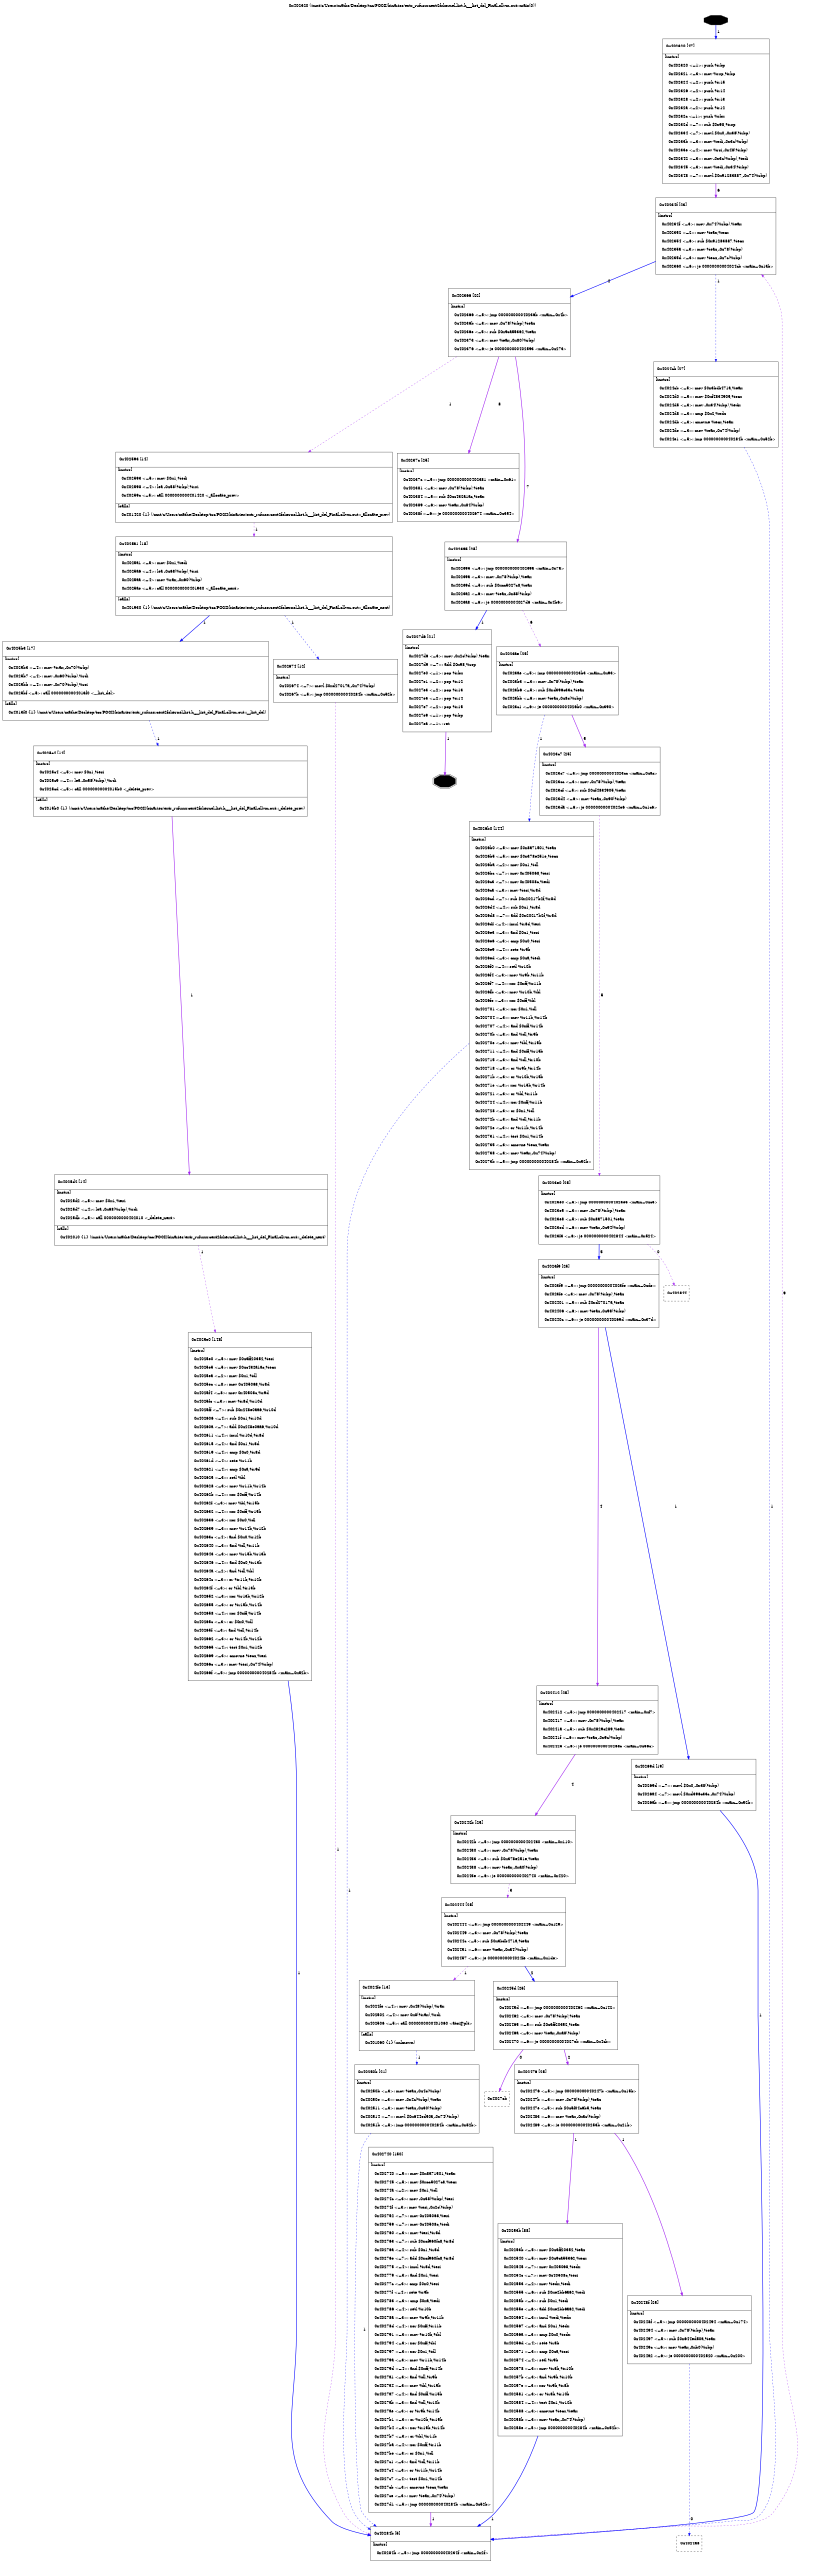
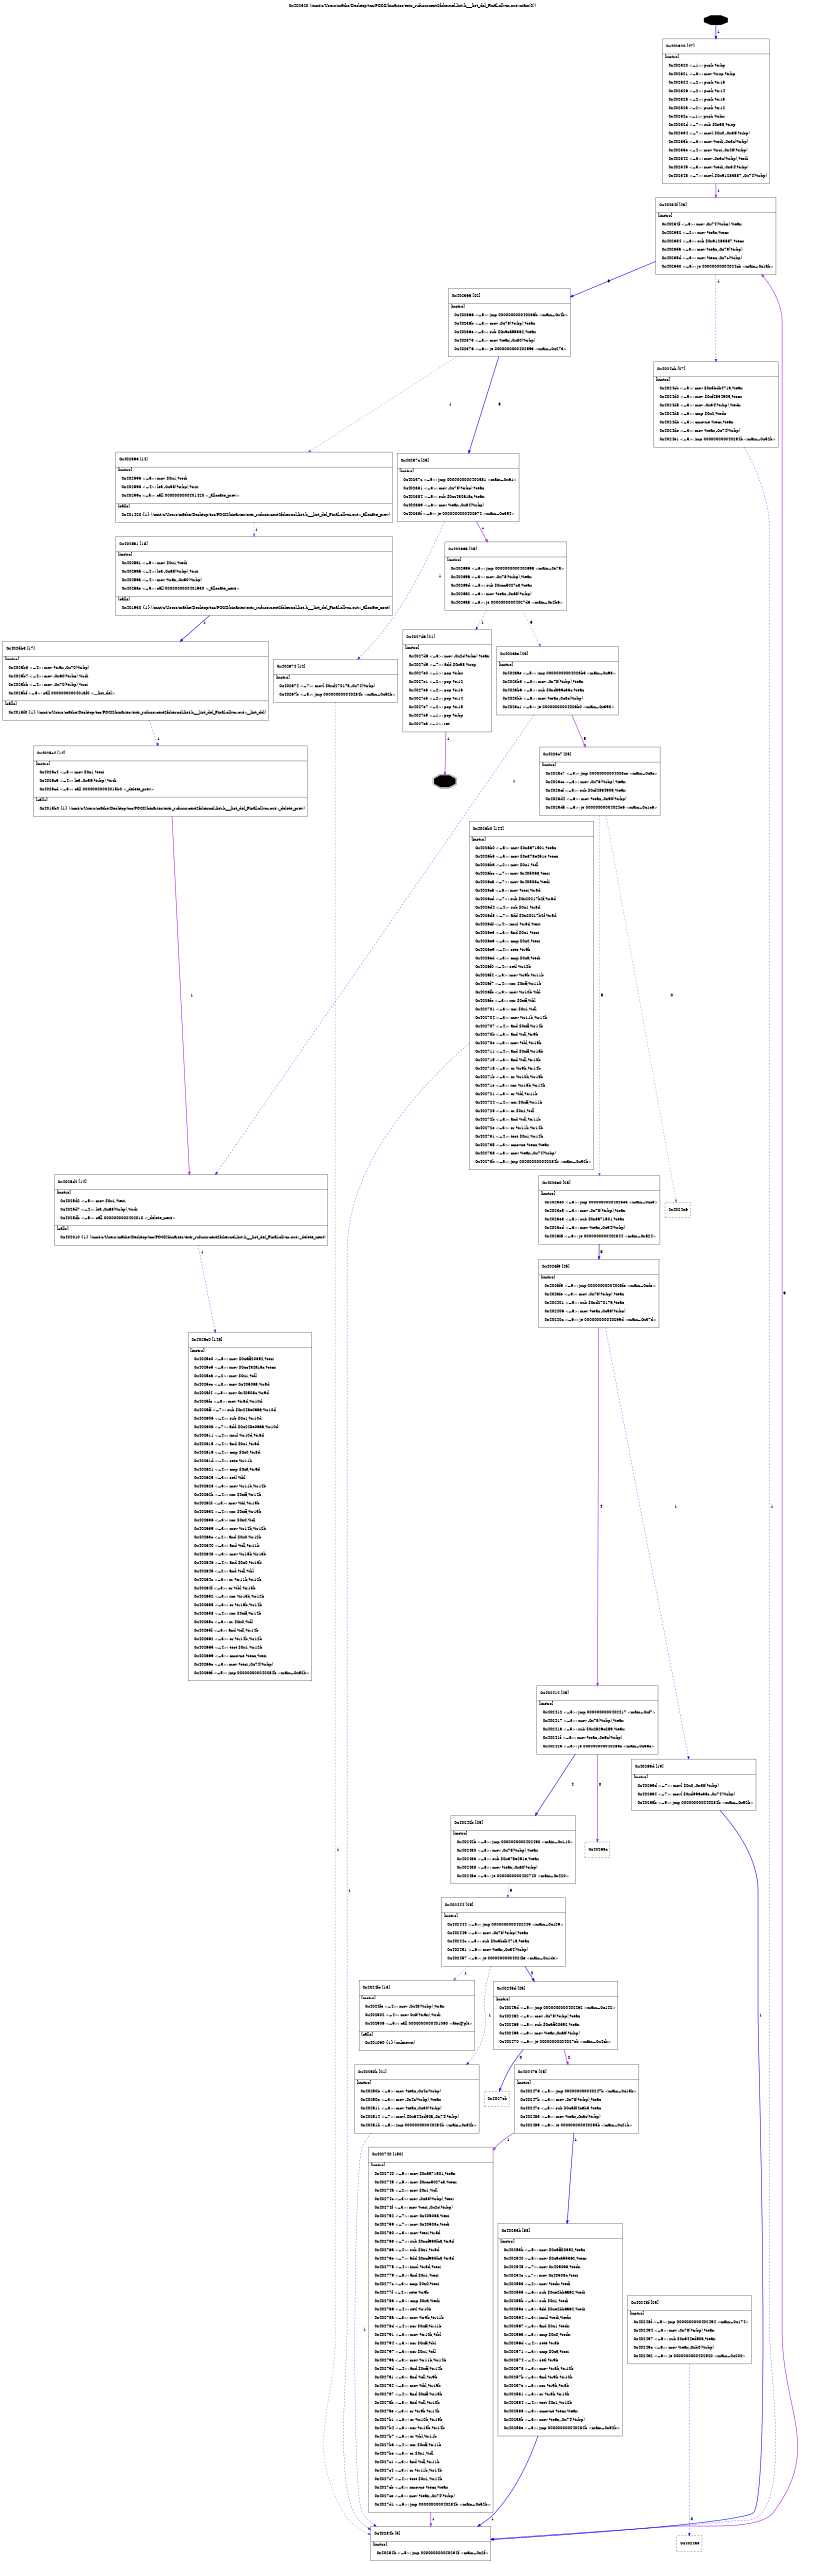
(718, 191) -> (718, 191)
(608, 281) -> (608, 281)
(484, 404) -> (484, 404)
(525, 448) -> (481, 531)
(482, 619) -> (482, 619)
(301, 636) -> (409, 594)
(534, 766) -> (375, 944)
none -> (678, 1210)
(206, 1288) -> (206, 1288)
(677, 1293) -> none
(782, 1538) -> (782, 1538)
(647, 1542) -> (647, 1542)
(556, 1784) -> (556, 1784)
none -> (597, 1850)
(417, 2056) -> (485, 2016)
(510, 2068) -> (510, 2068)
(296, 2126) -> none
(570, 2177) -> (570, 2177)
(656, 2210) -> (504, 2140)
